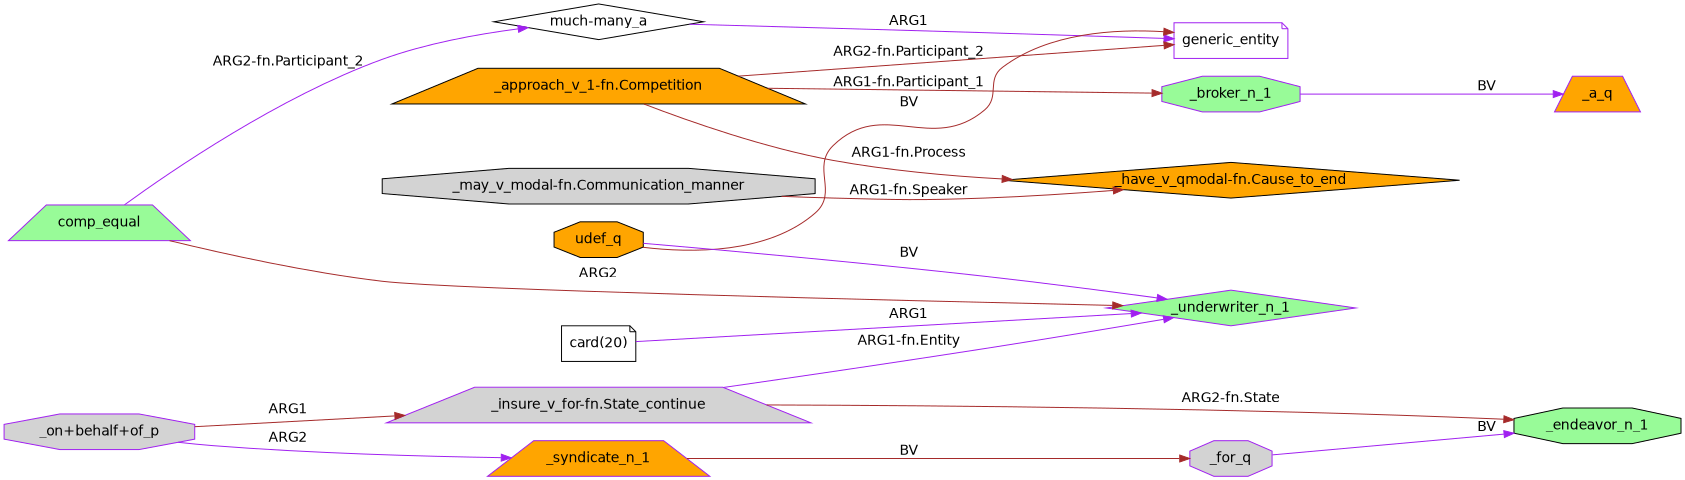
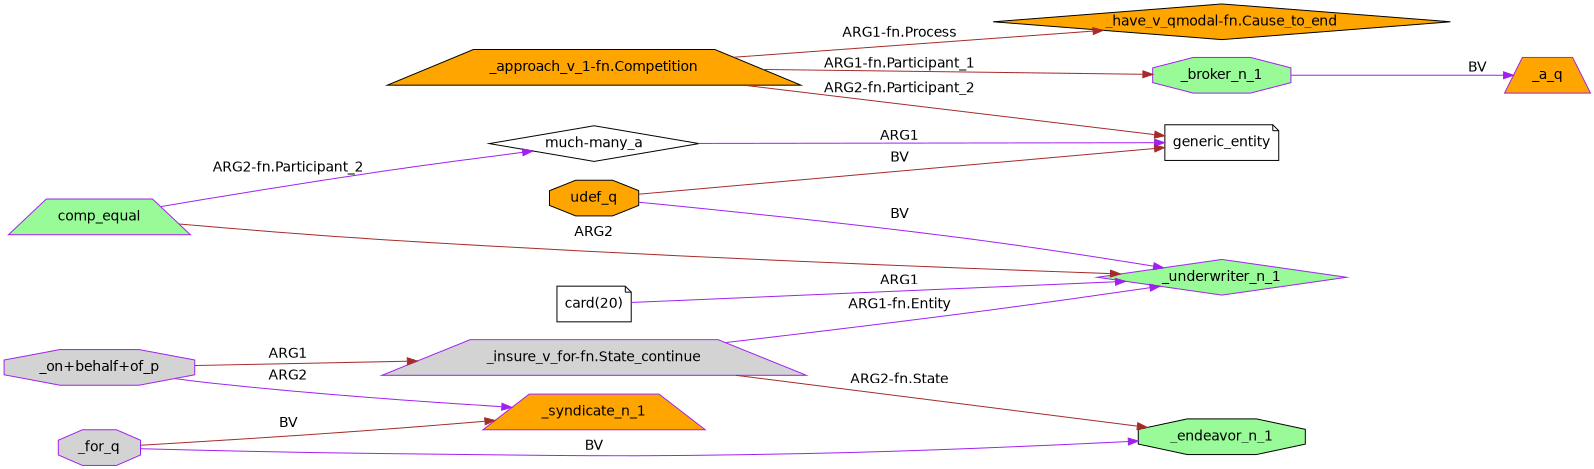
(1231, 41) -> (1222, 143)
(599, 186) -> none
(933, 458) -> (313, 434)
